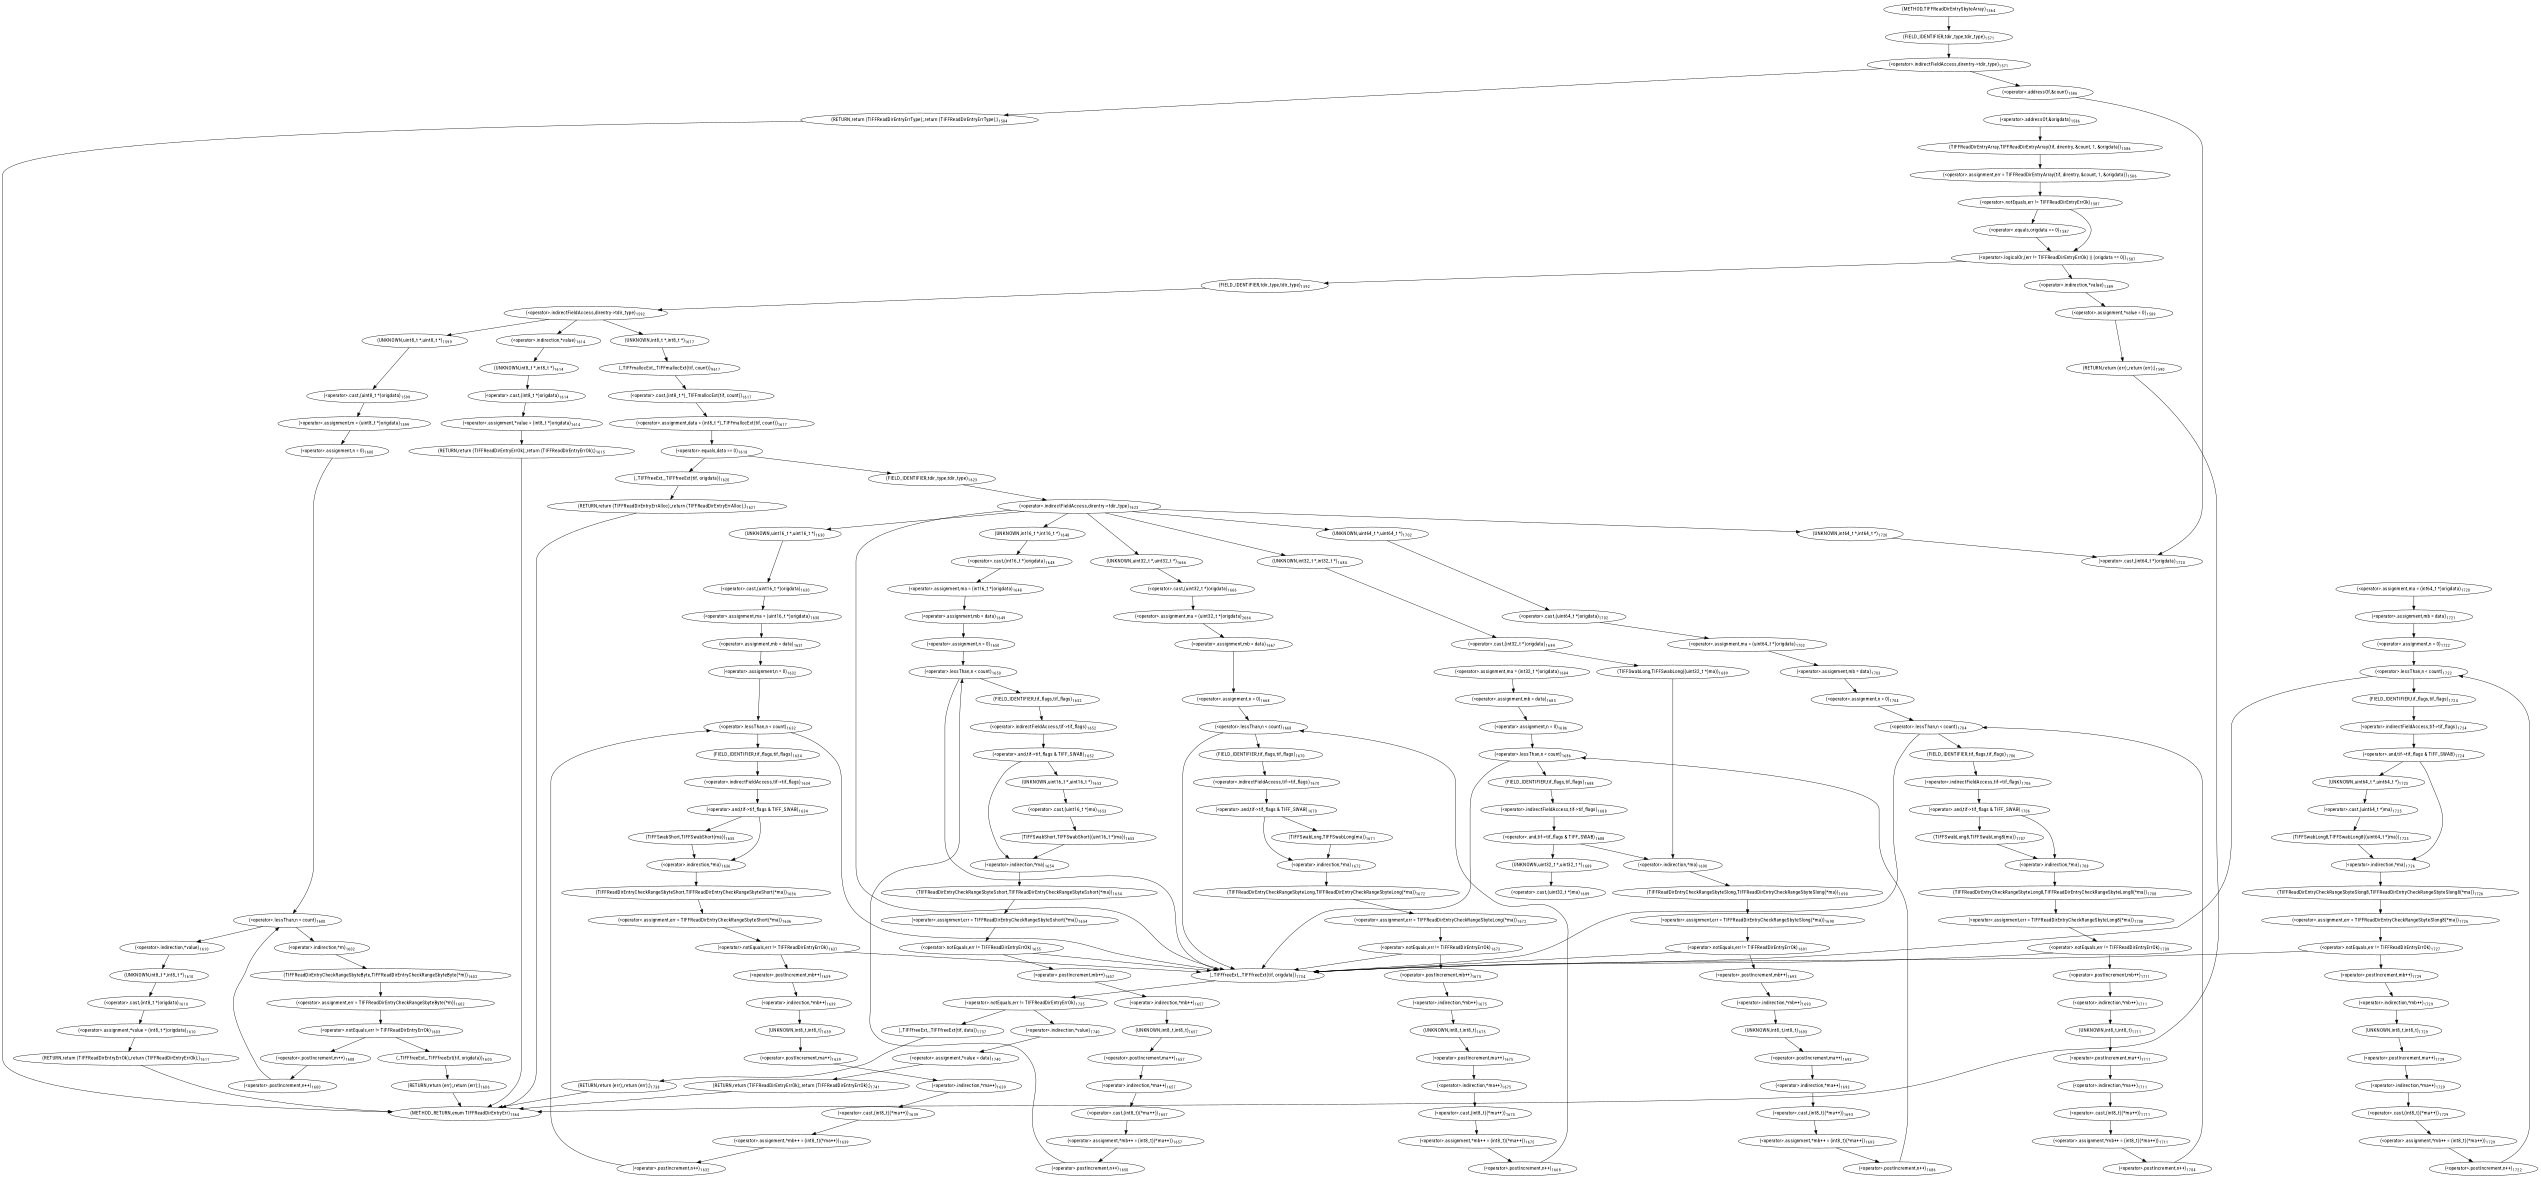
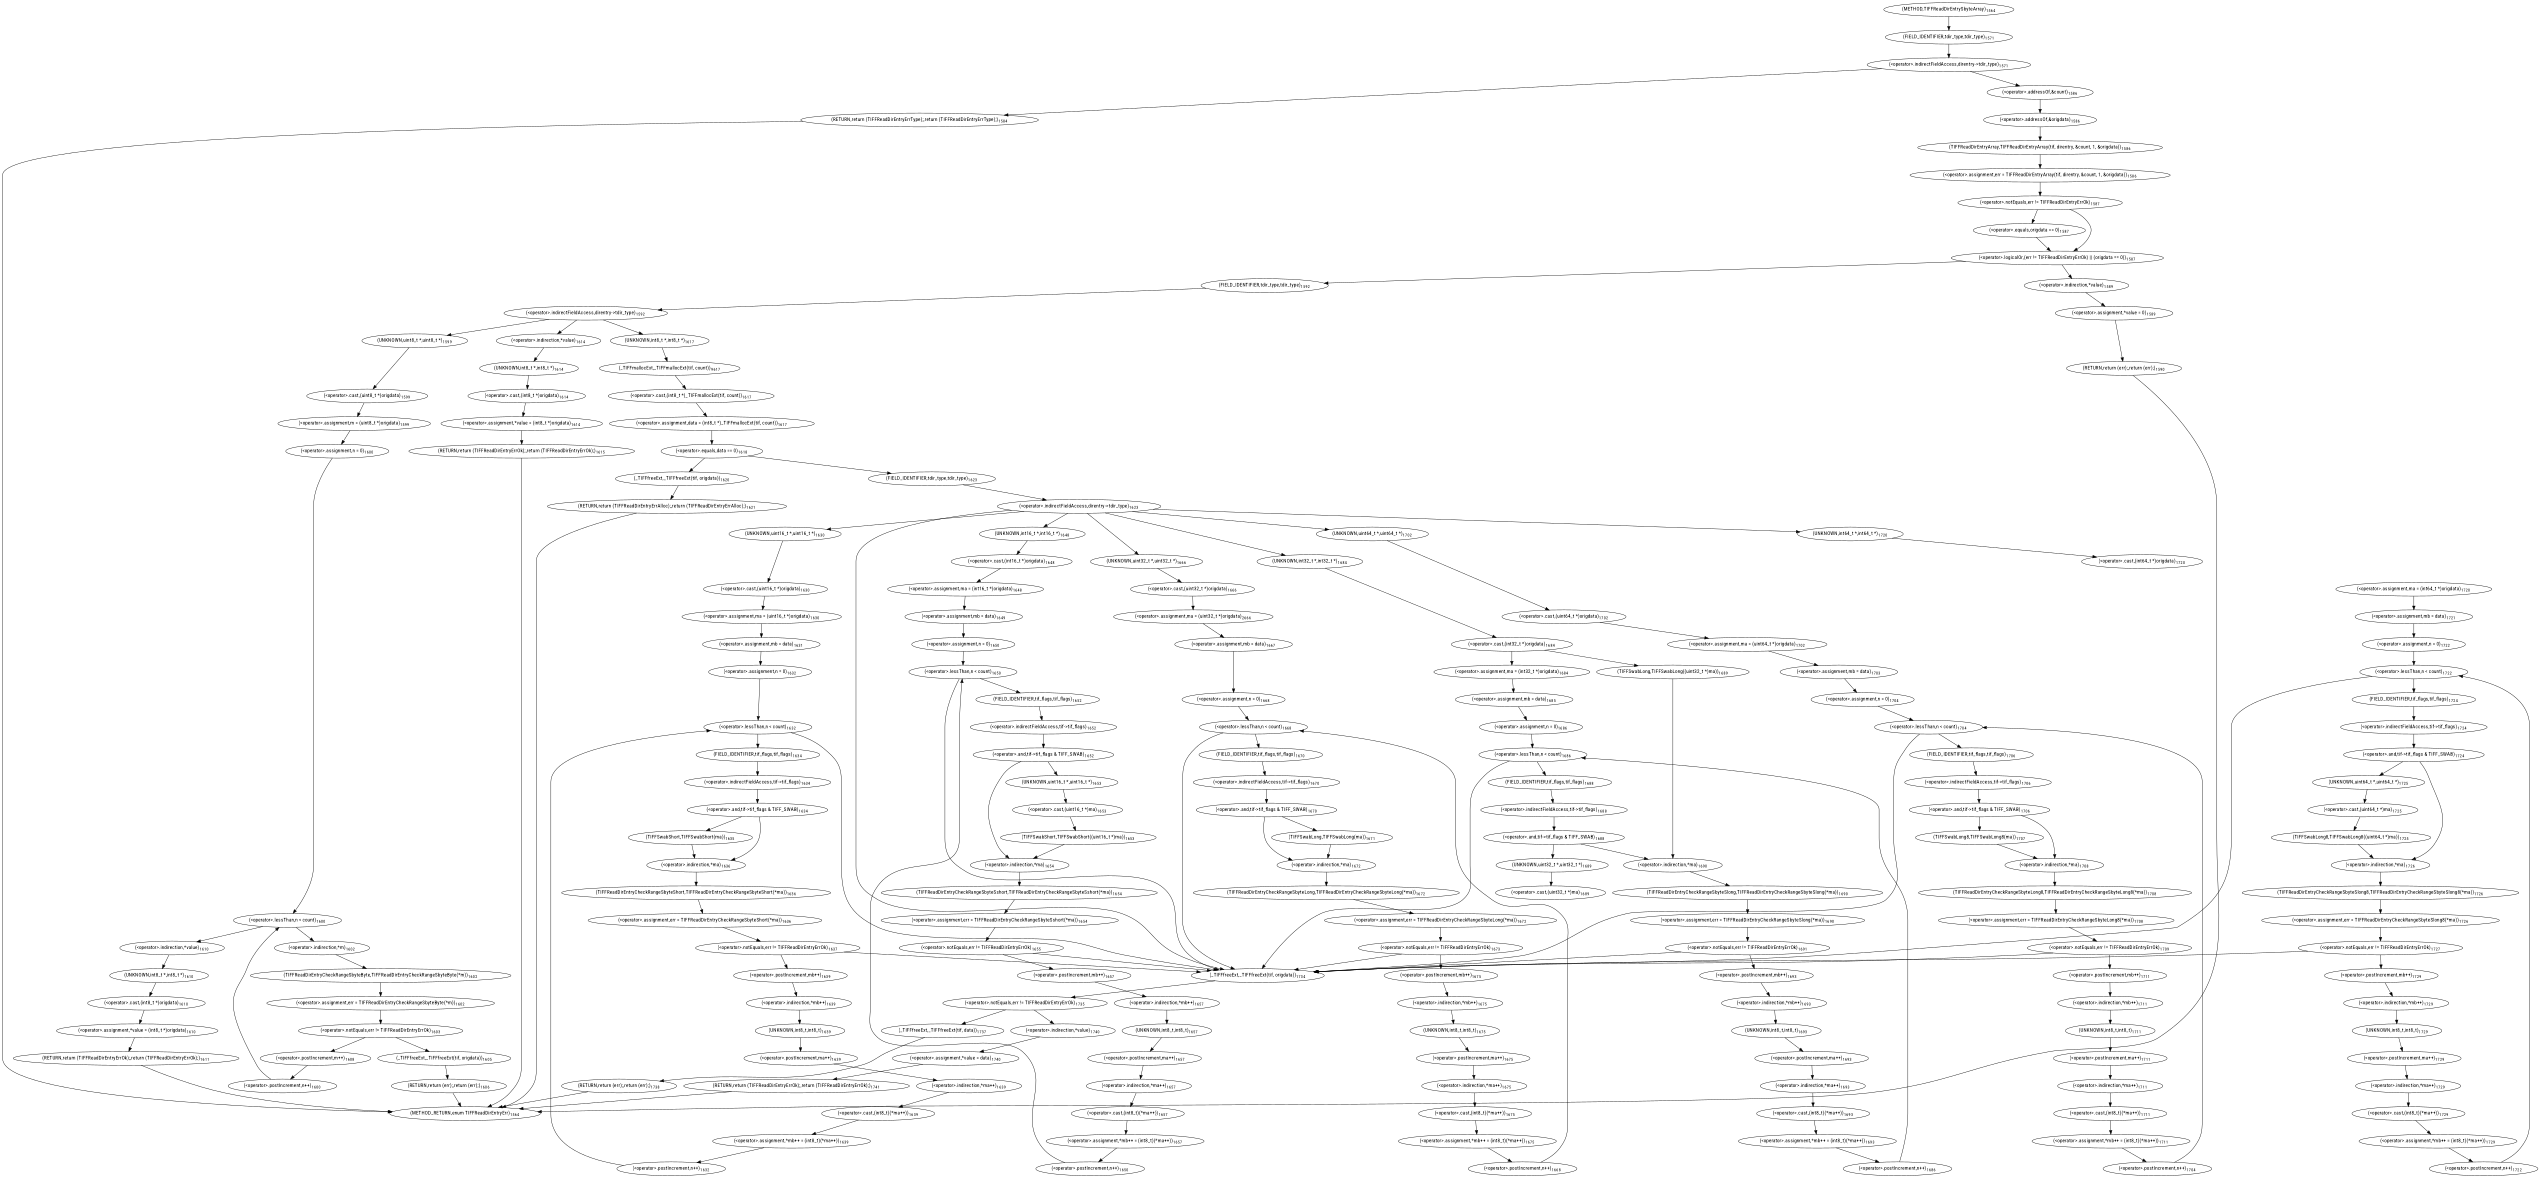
(2202, 289) -> (2040, 104)
none -> (1512, 656)
